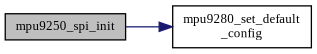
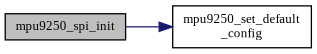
(242, 27) -> (242, 27)
